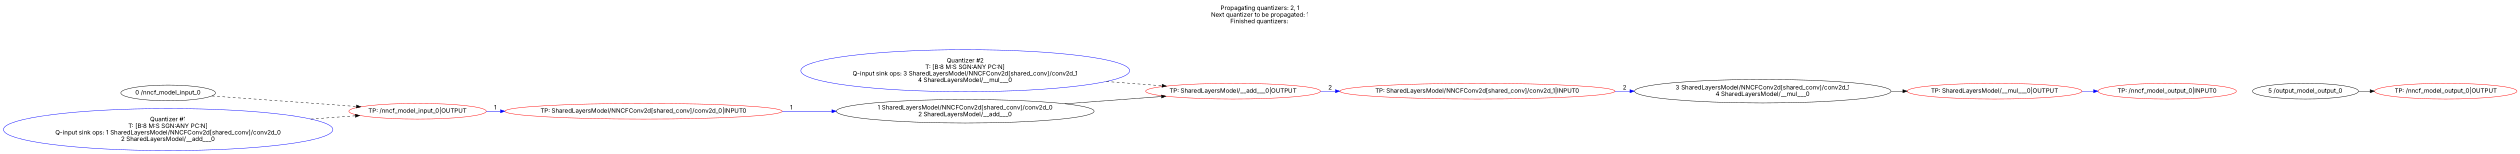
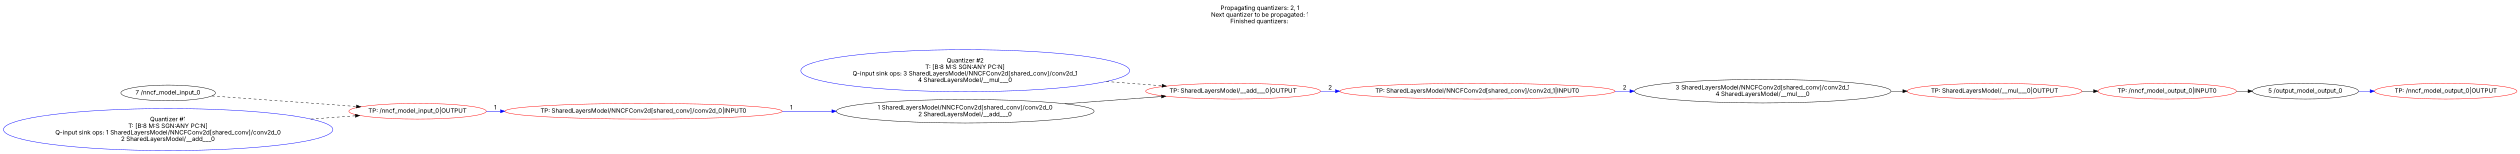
(2088, 91) -> (2088, 91)
none -> (2242, 91)
(2364, 91) -> (2364, 91)
(168, 93) -> (168, 93)
